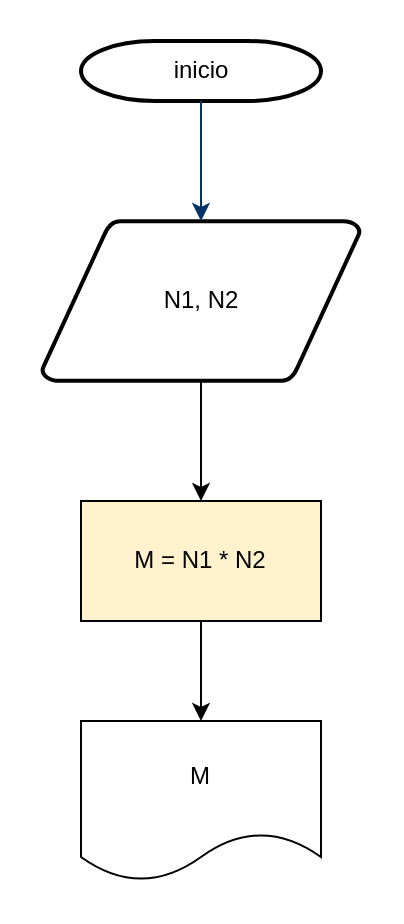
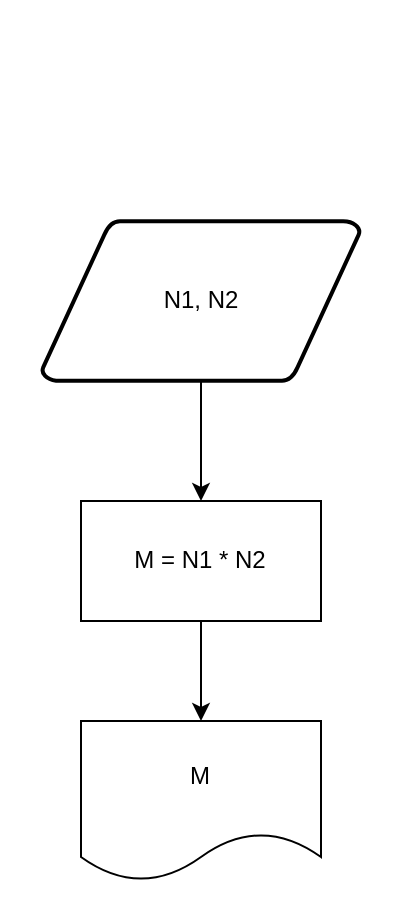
(201, 71) -> none
(201, 154) -> none
(201, 561) -> (201, 561)
